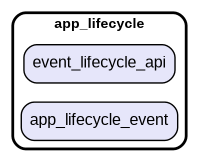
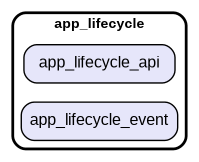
(99, 64) -> (99, 64)
